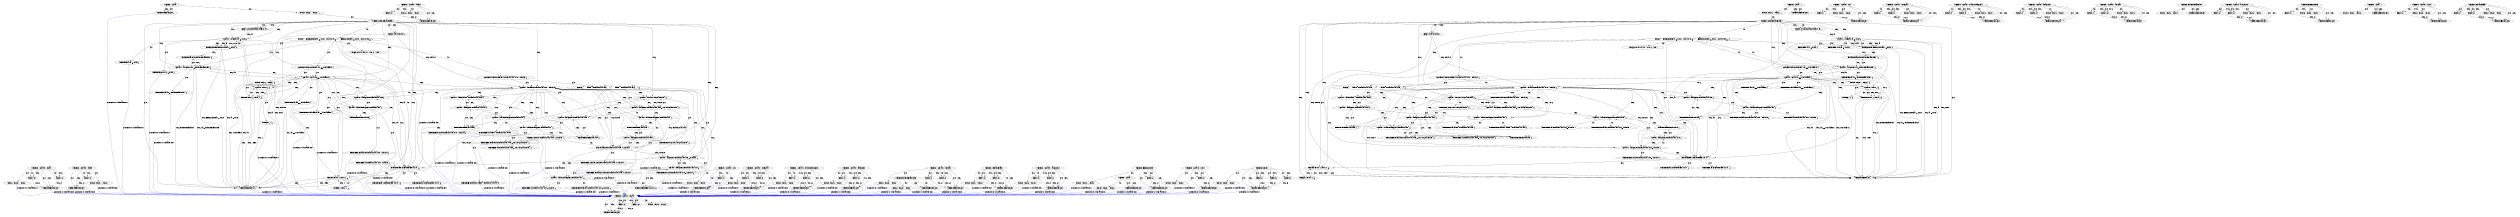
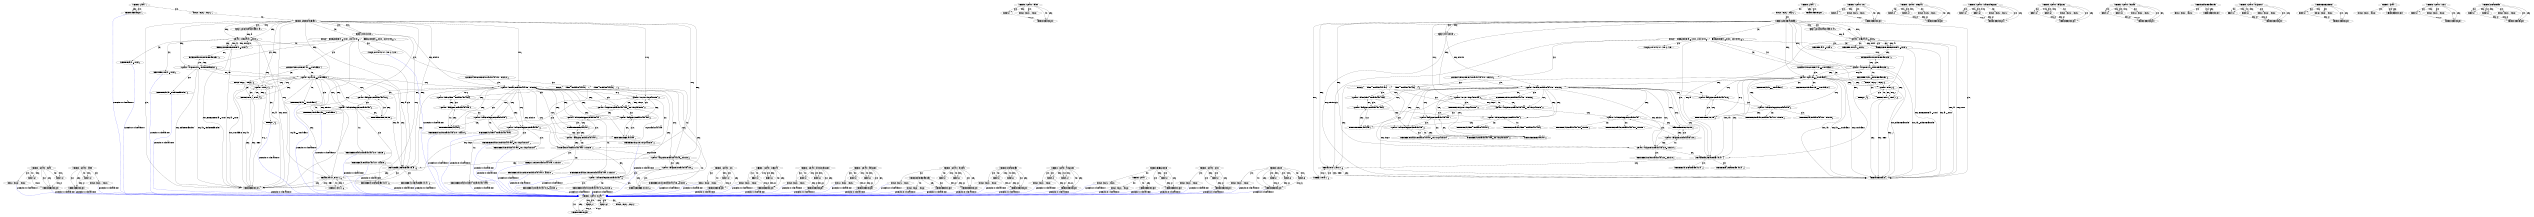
(579, 143) -> (560, 155)
